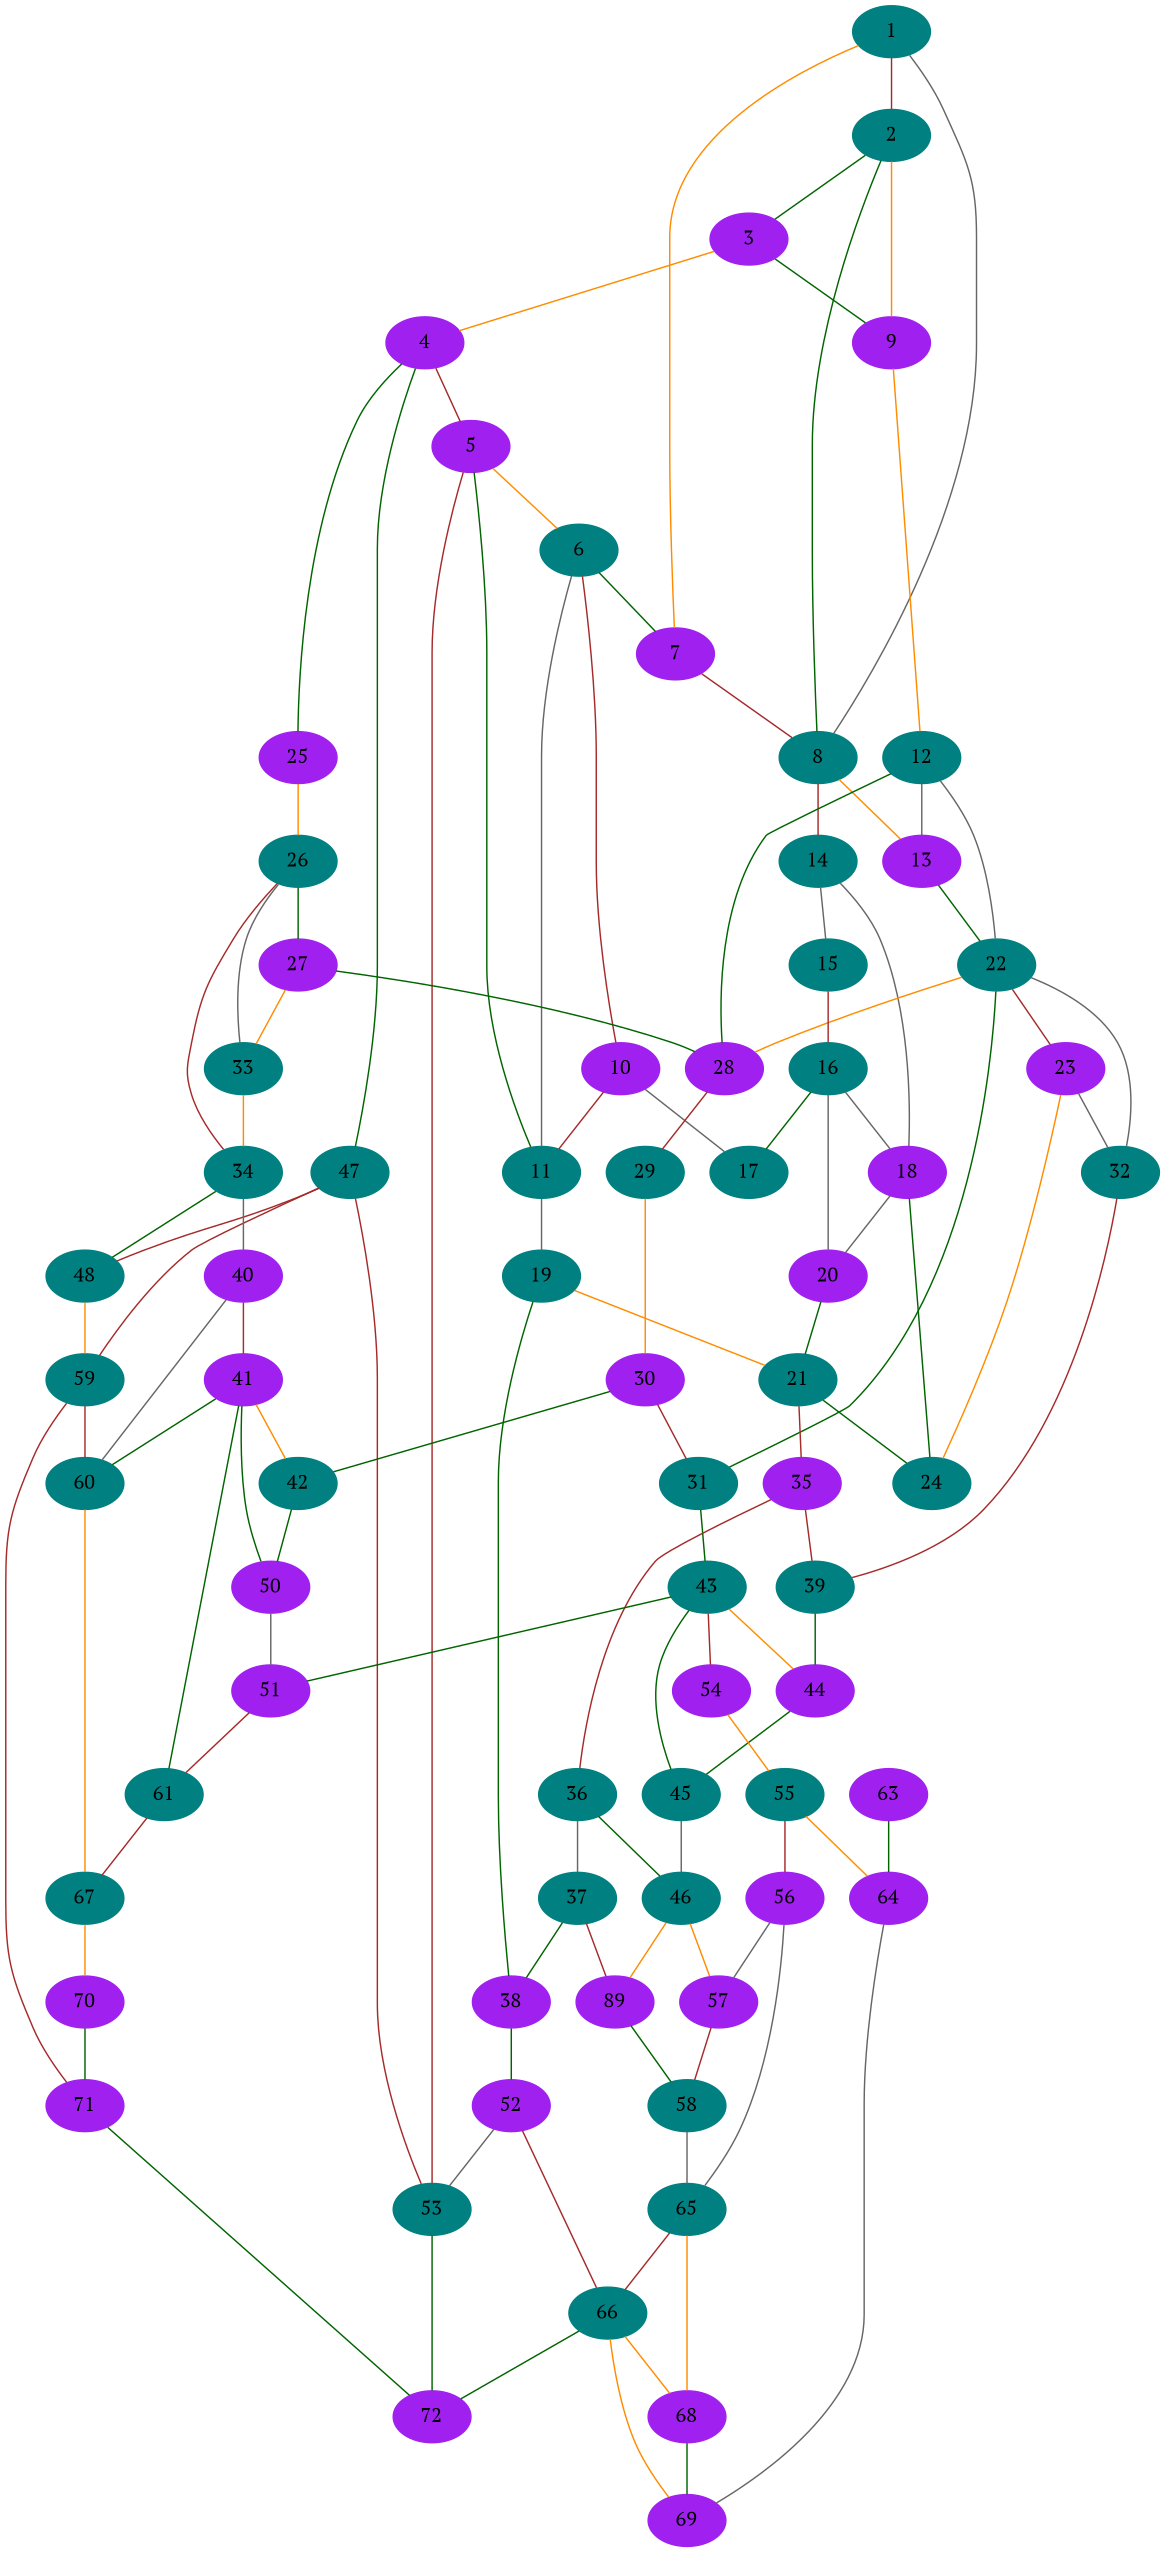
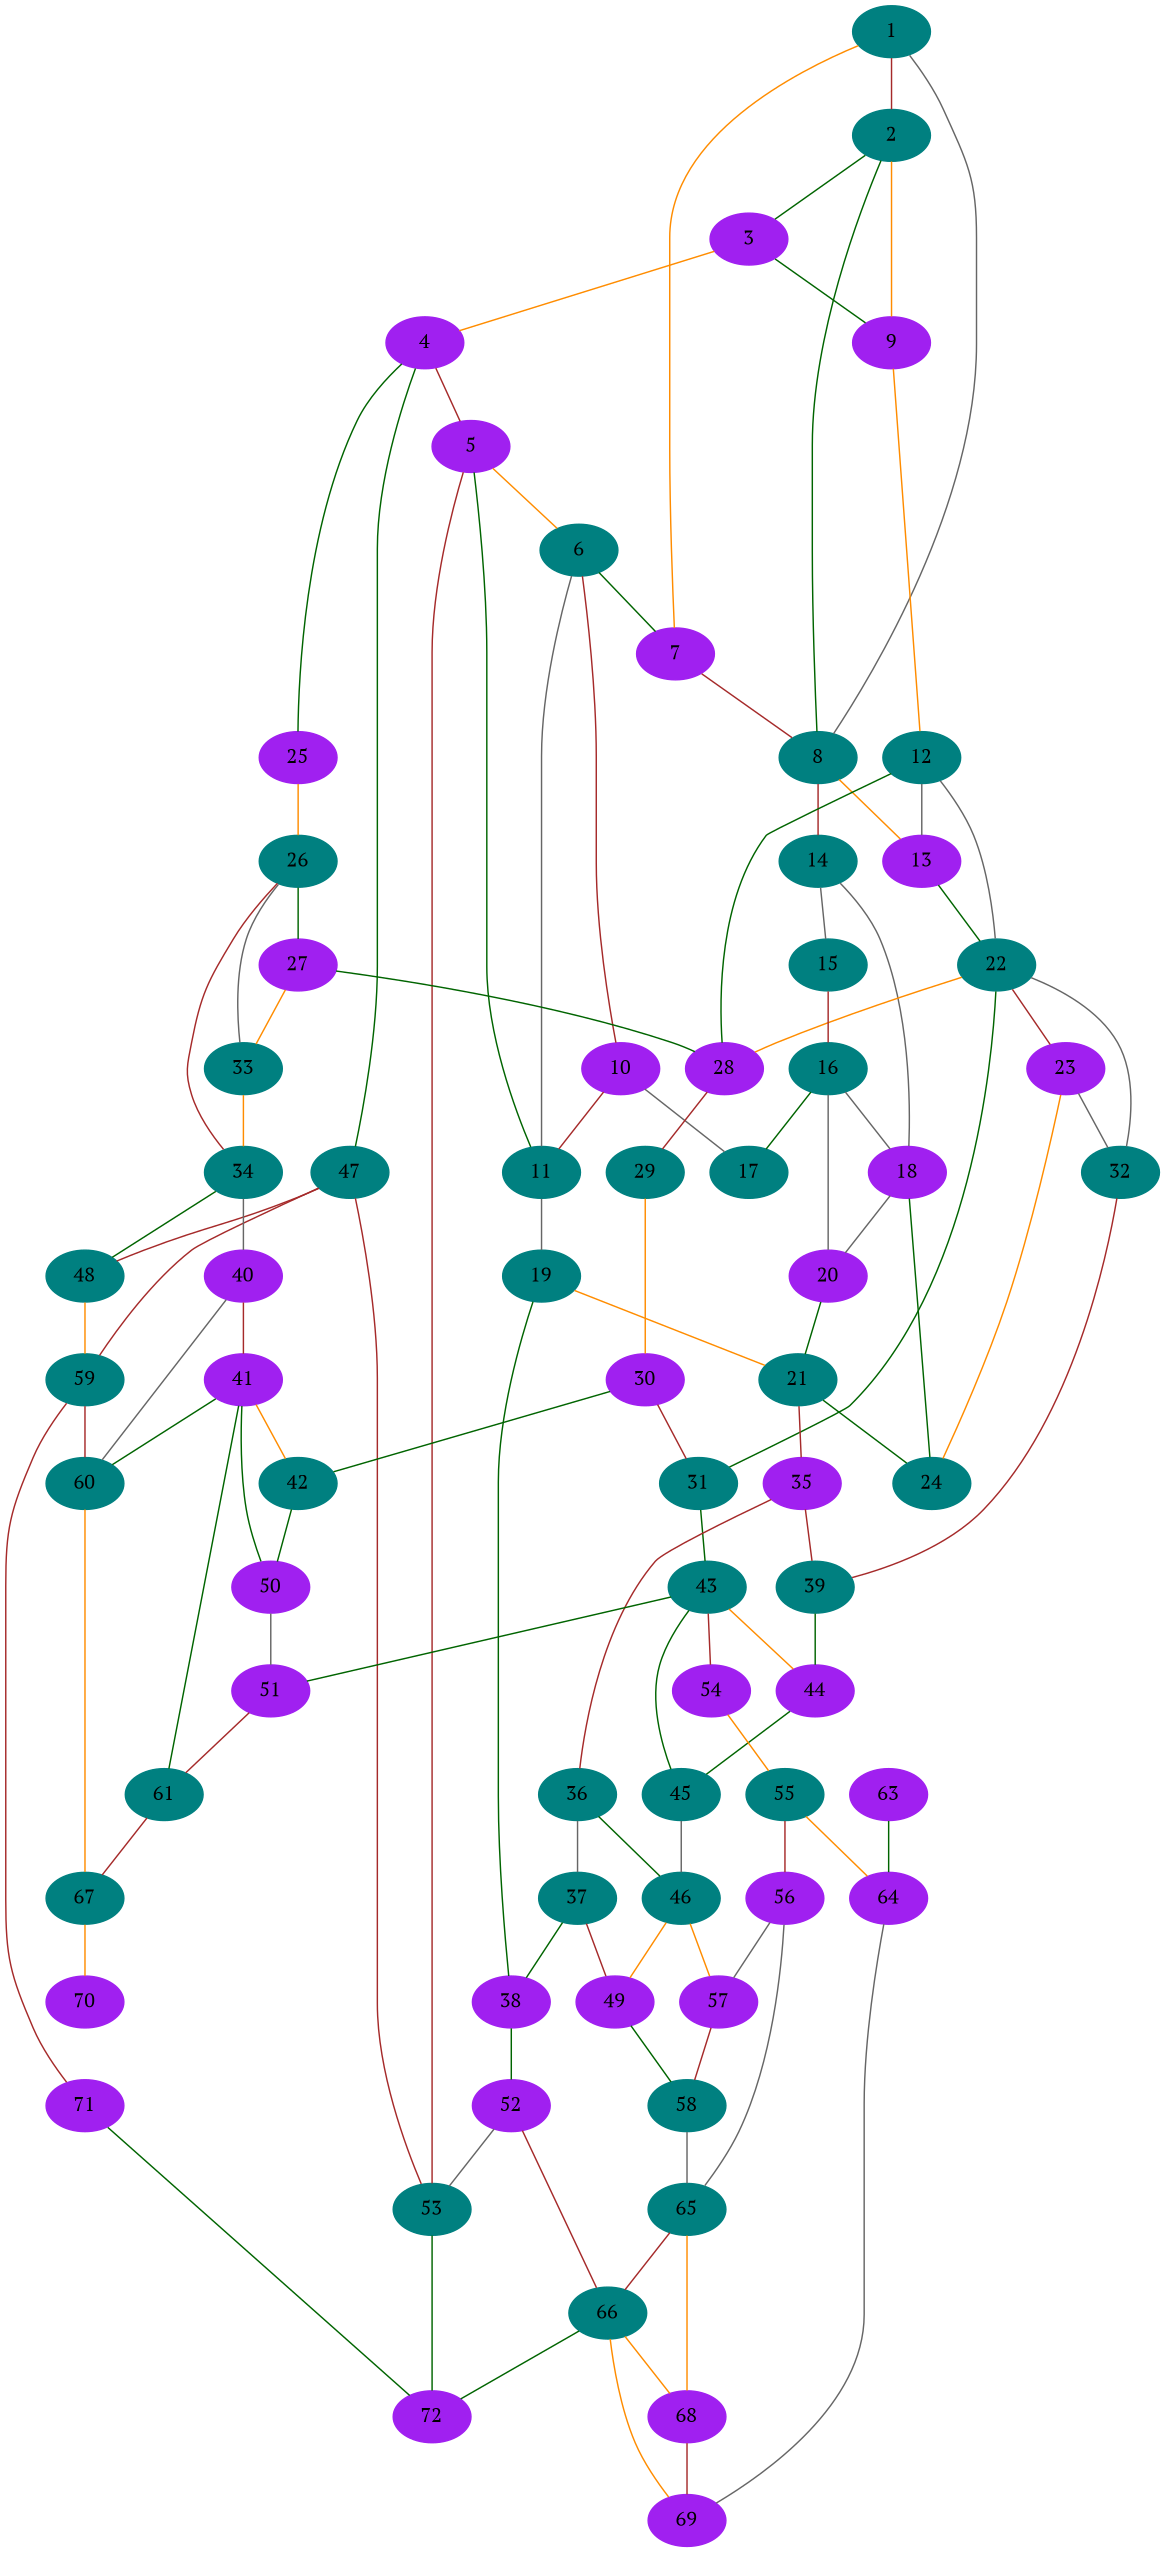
(615, 2002) -> (615, 2002)
(85, 2054) -> none
(687, 2469) -> (687, 2469)
